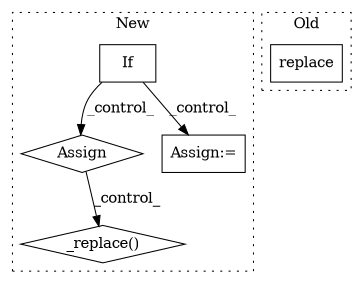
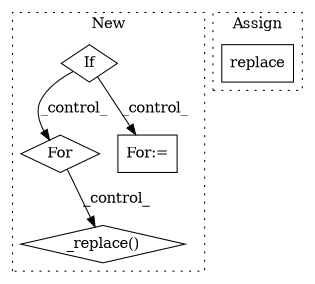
(306, 24) -> (258, 24)
(128, 63) -> (89, 63)
(82, 154) -> (60, 154)
(204, 154) -> (148, 154)
